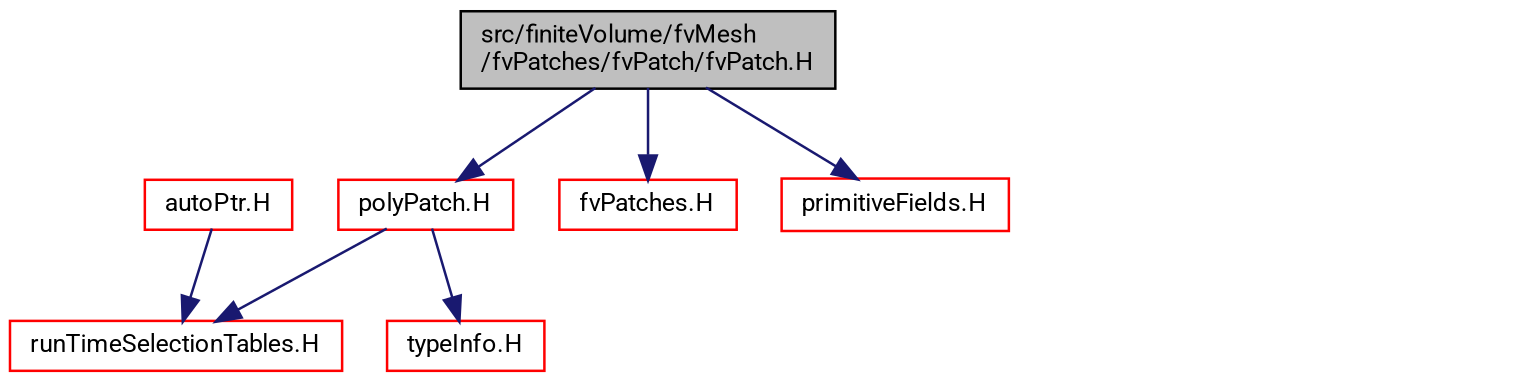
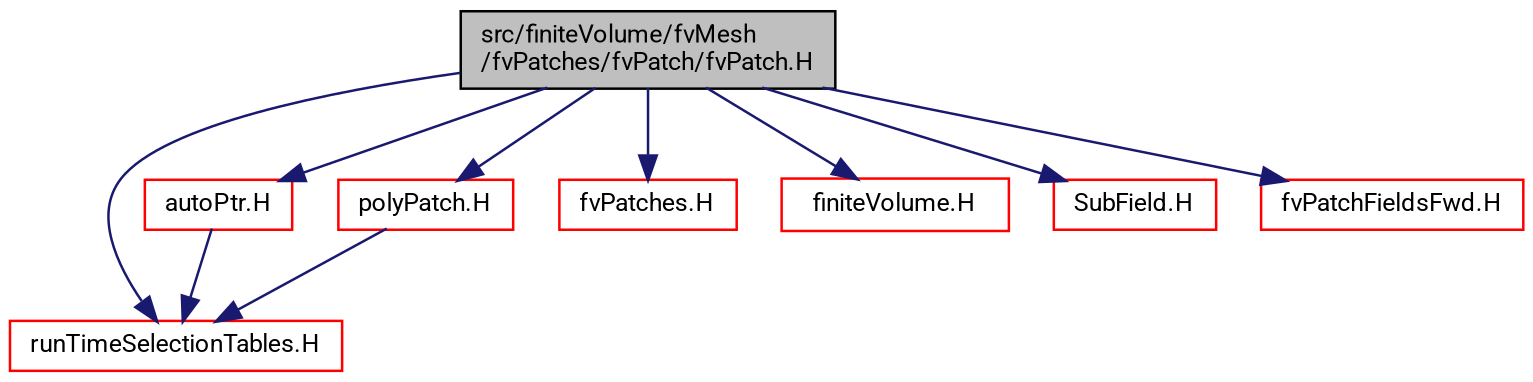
none -> (220, 124)
none -> (426, 130)
(895, 205) -> (895, 205)
none -> (1135, 205)
none -> (1392, 205)
(466, 346) -> none
